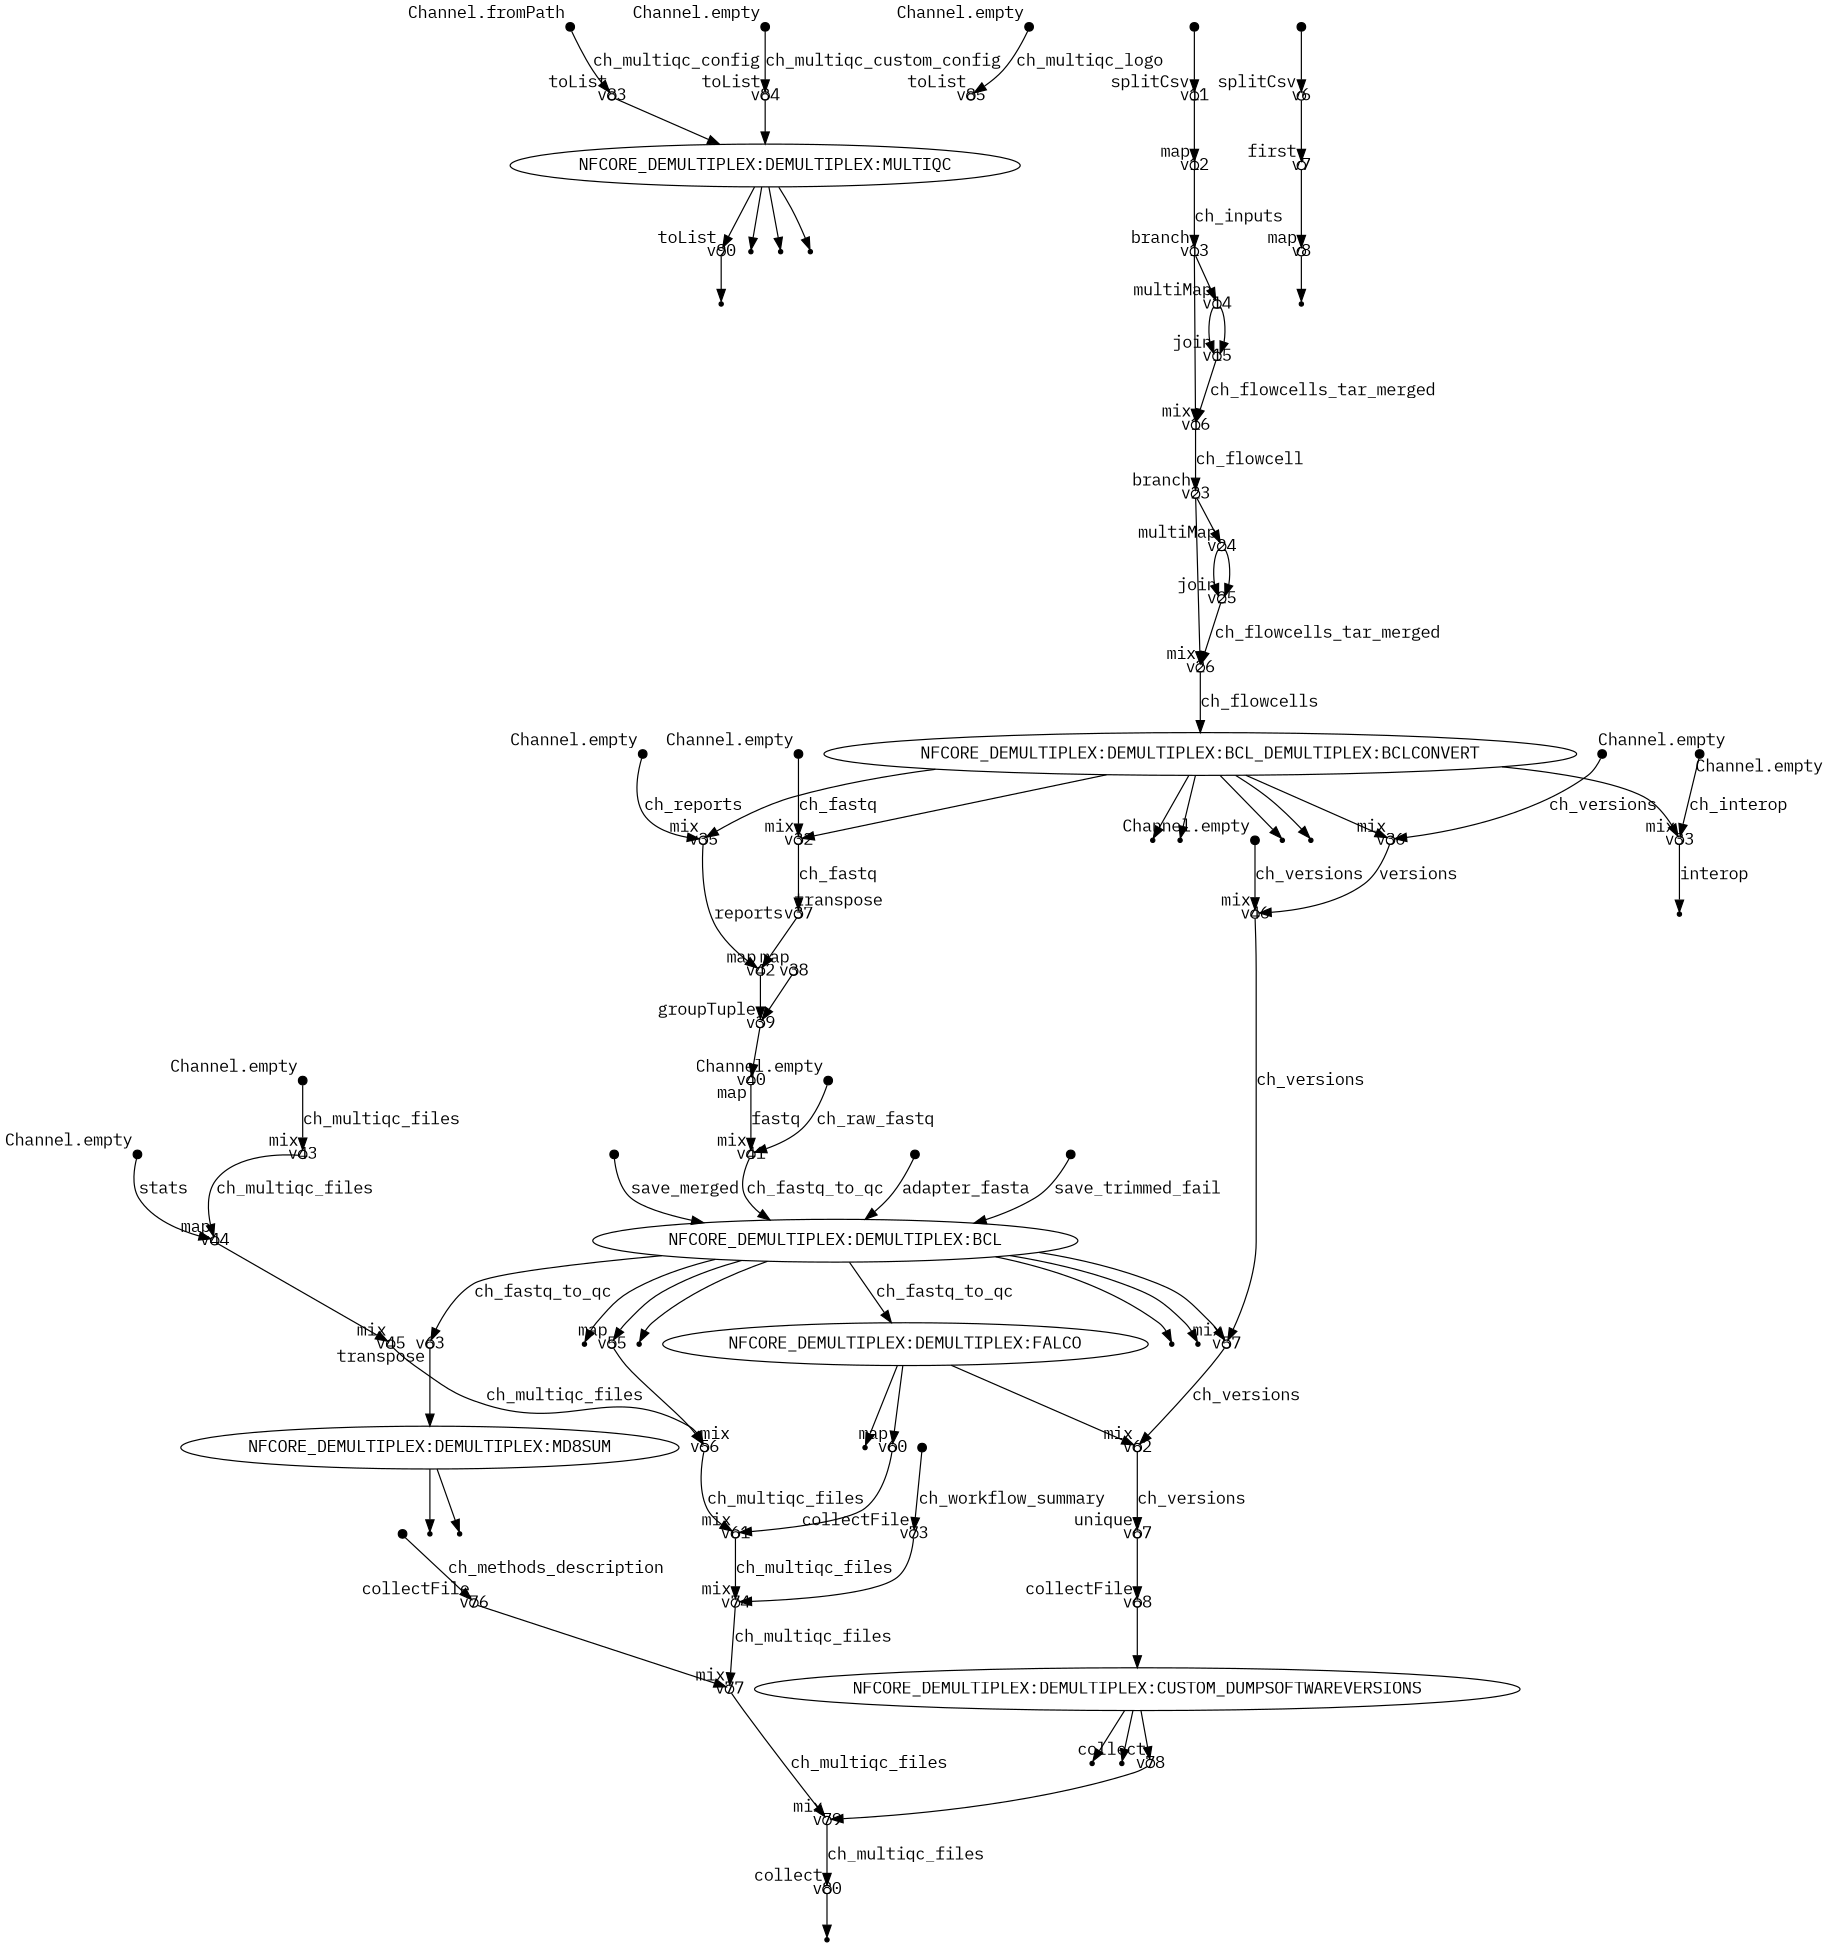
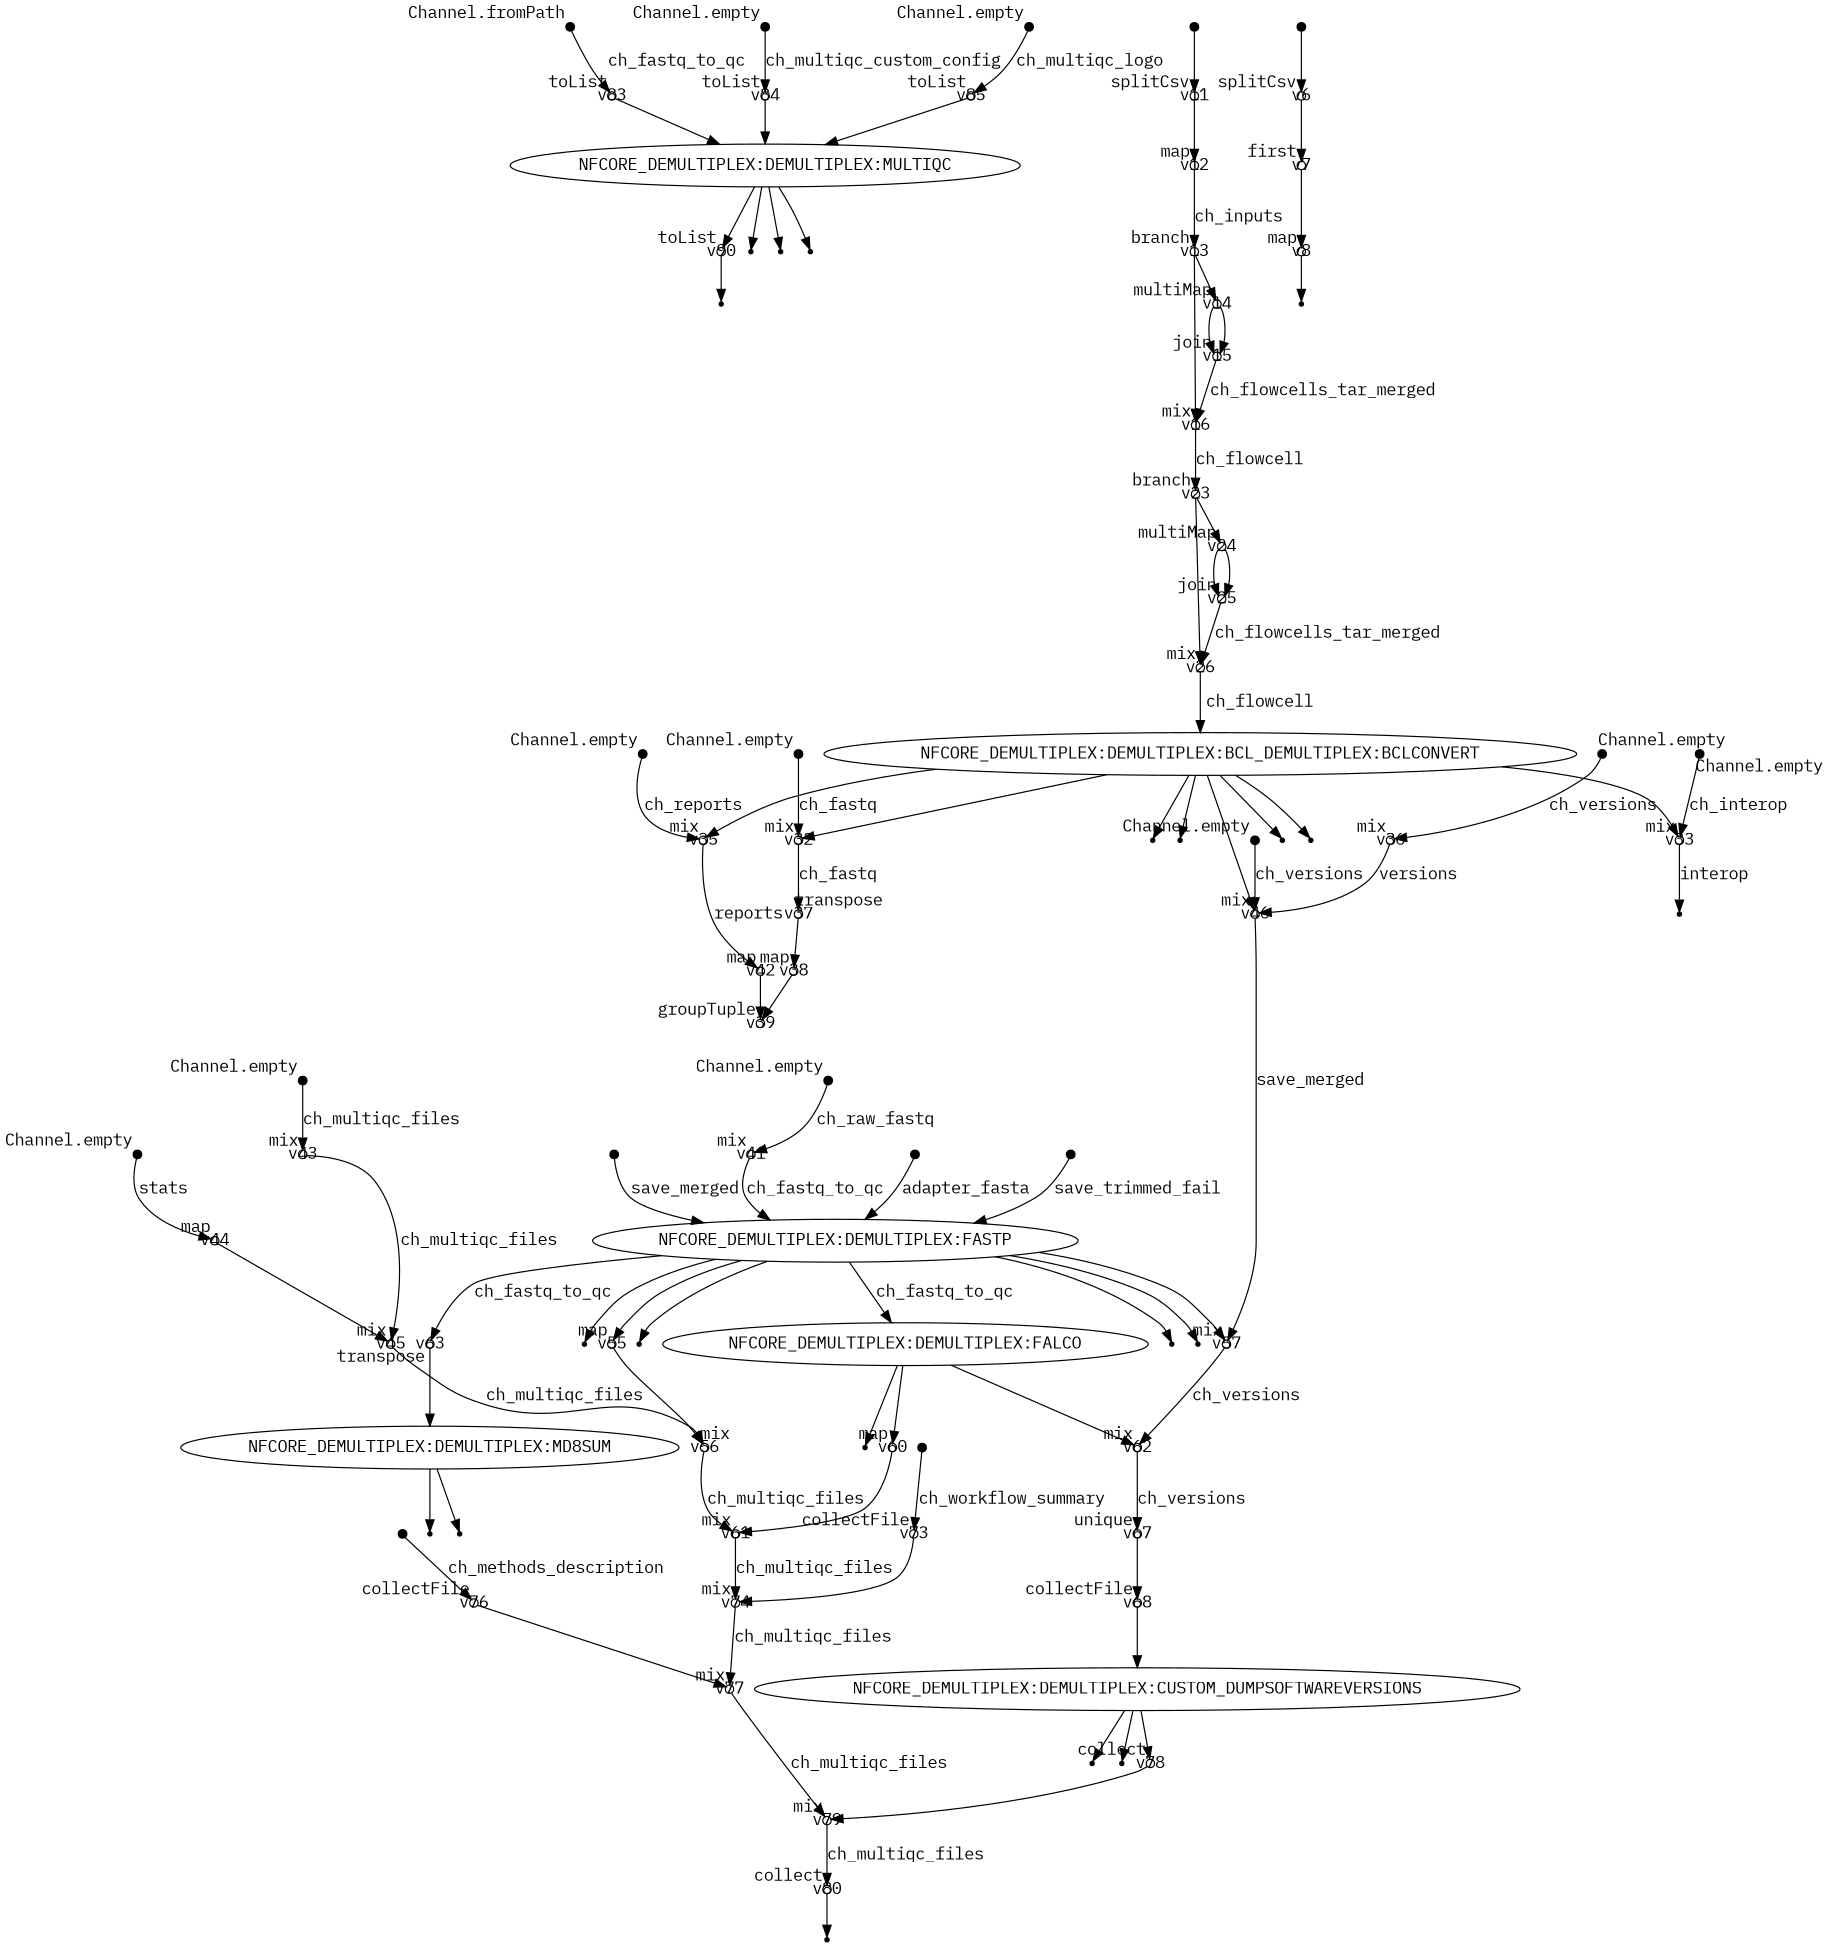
(677, 61) -> (677, 61)
none -> (902, 120)
(1260, 702) -> (1260, 702)
(1311, 804) -> (1229, 837)
(783, 938) -> (797, 937)
(751, 1081) -> none
(1310, 1081) -> (1310, 1081)
(233, 1167) -> (392, 1215)
(835, 1241) -> (835, 1241)
